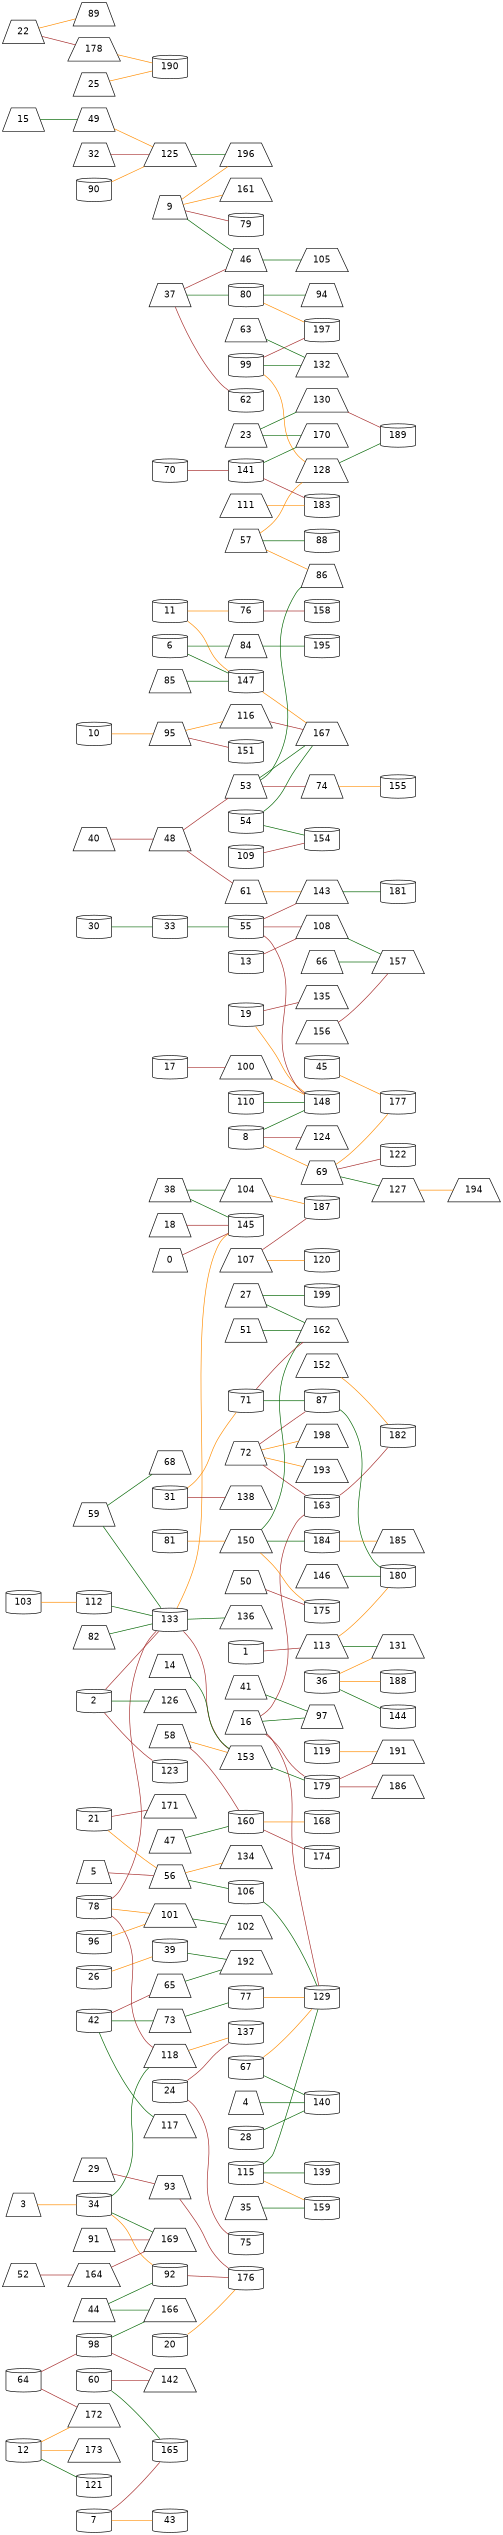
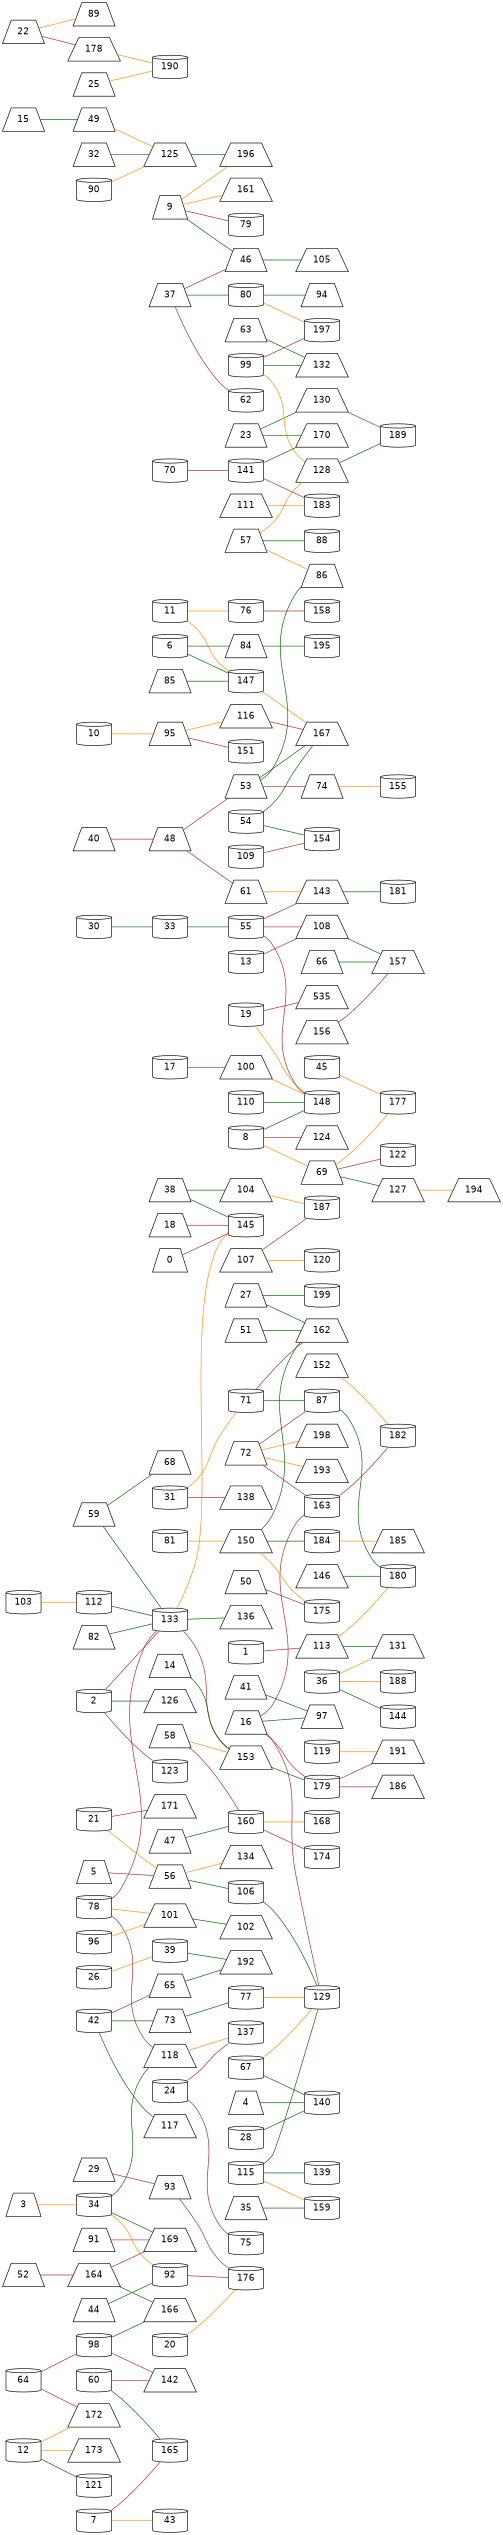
(322, 997) -> (322, 997)
(130, 2310) -> (137, 2295)
